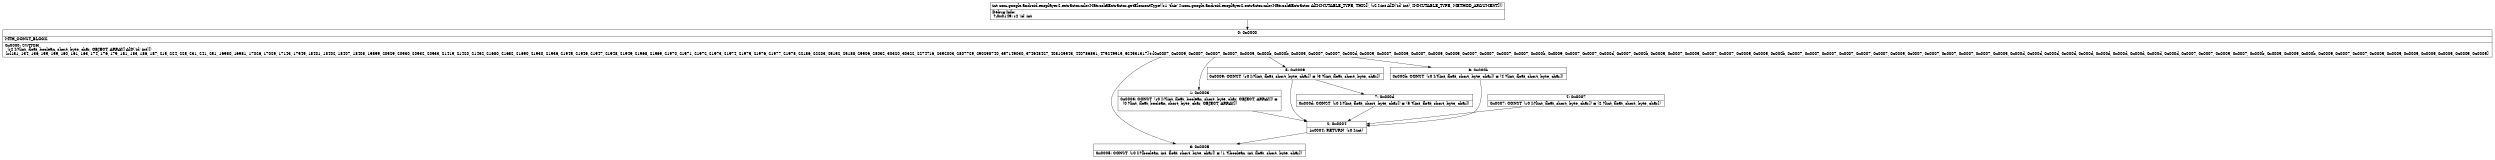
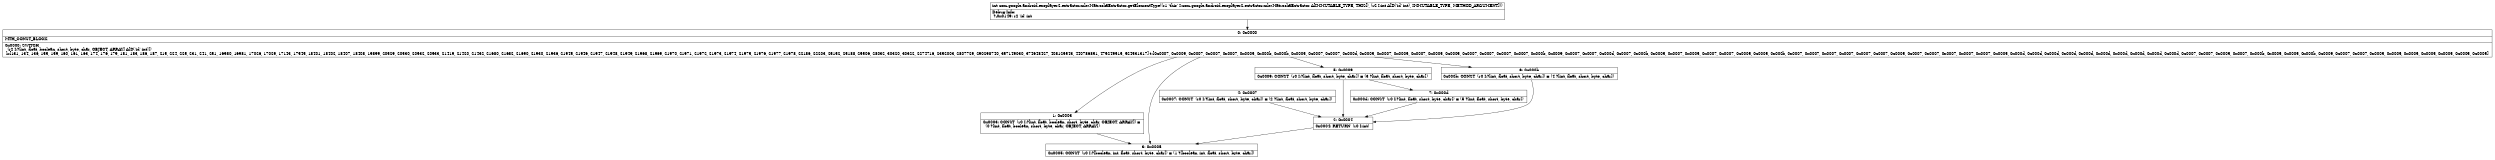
(1278, 116) -> (1113, 138)
(1337, 130) -> (1343, 126)
